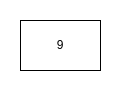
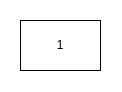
(61, 46) -> (61, 46)
